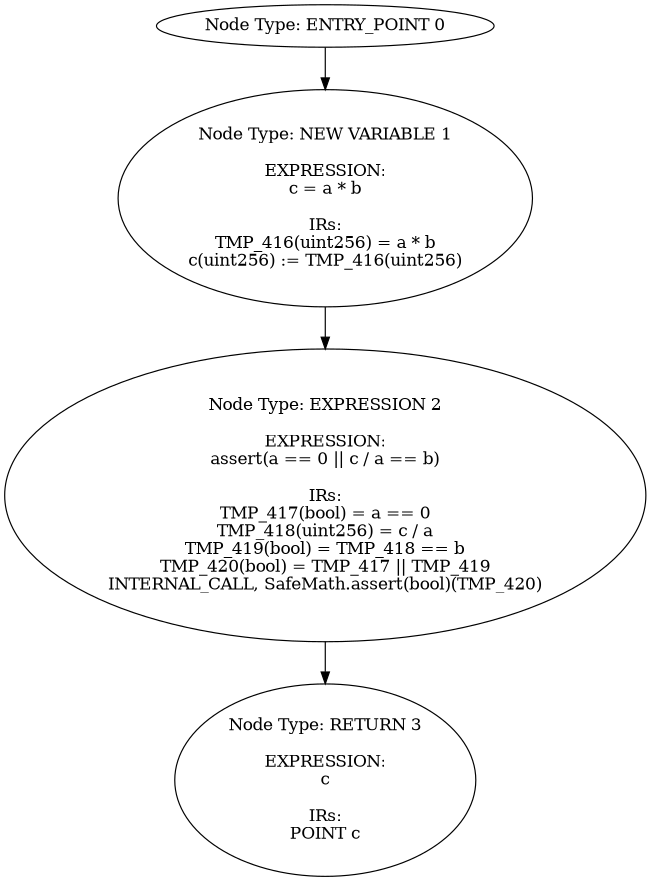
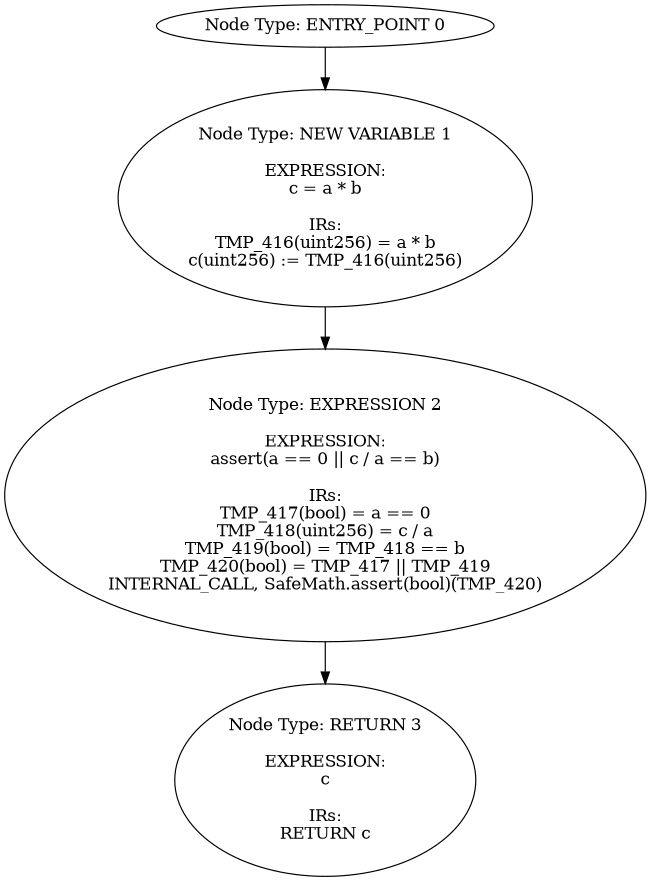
(325, 780) -> (325, 780)
